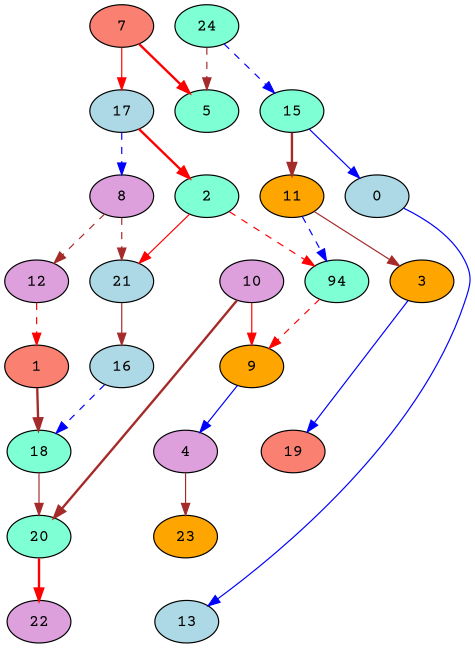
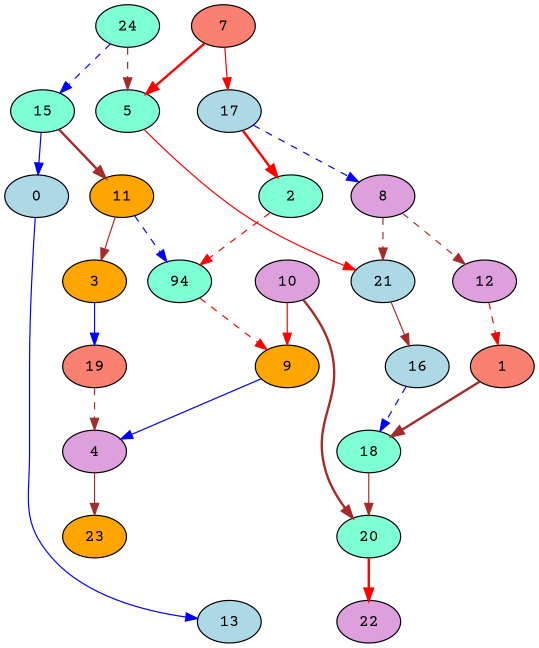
(169, 235) -> (236, 209)
none -> (95, 403)
